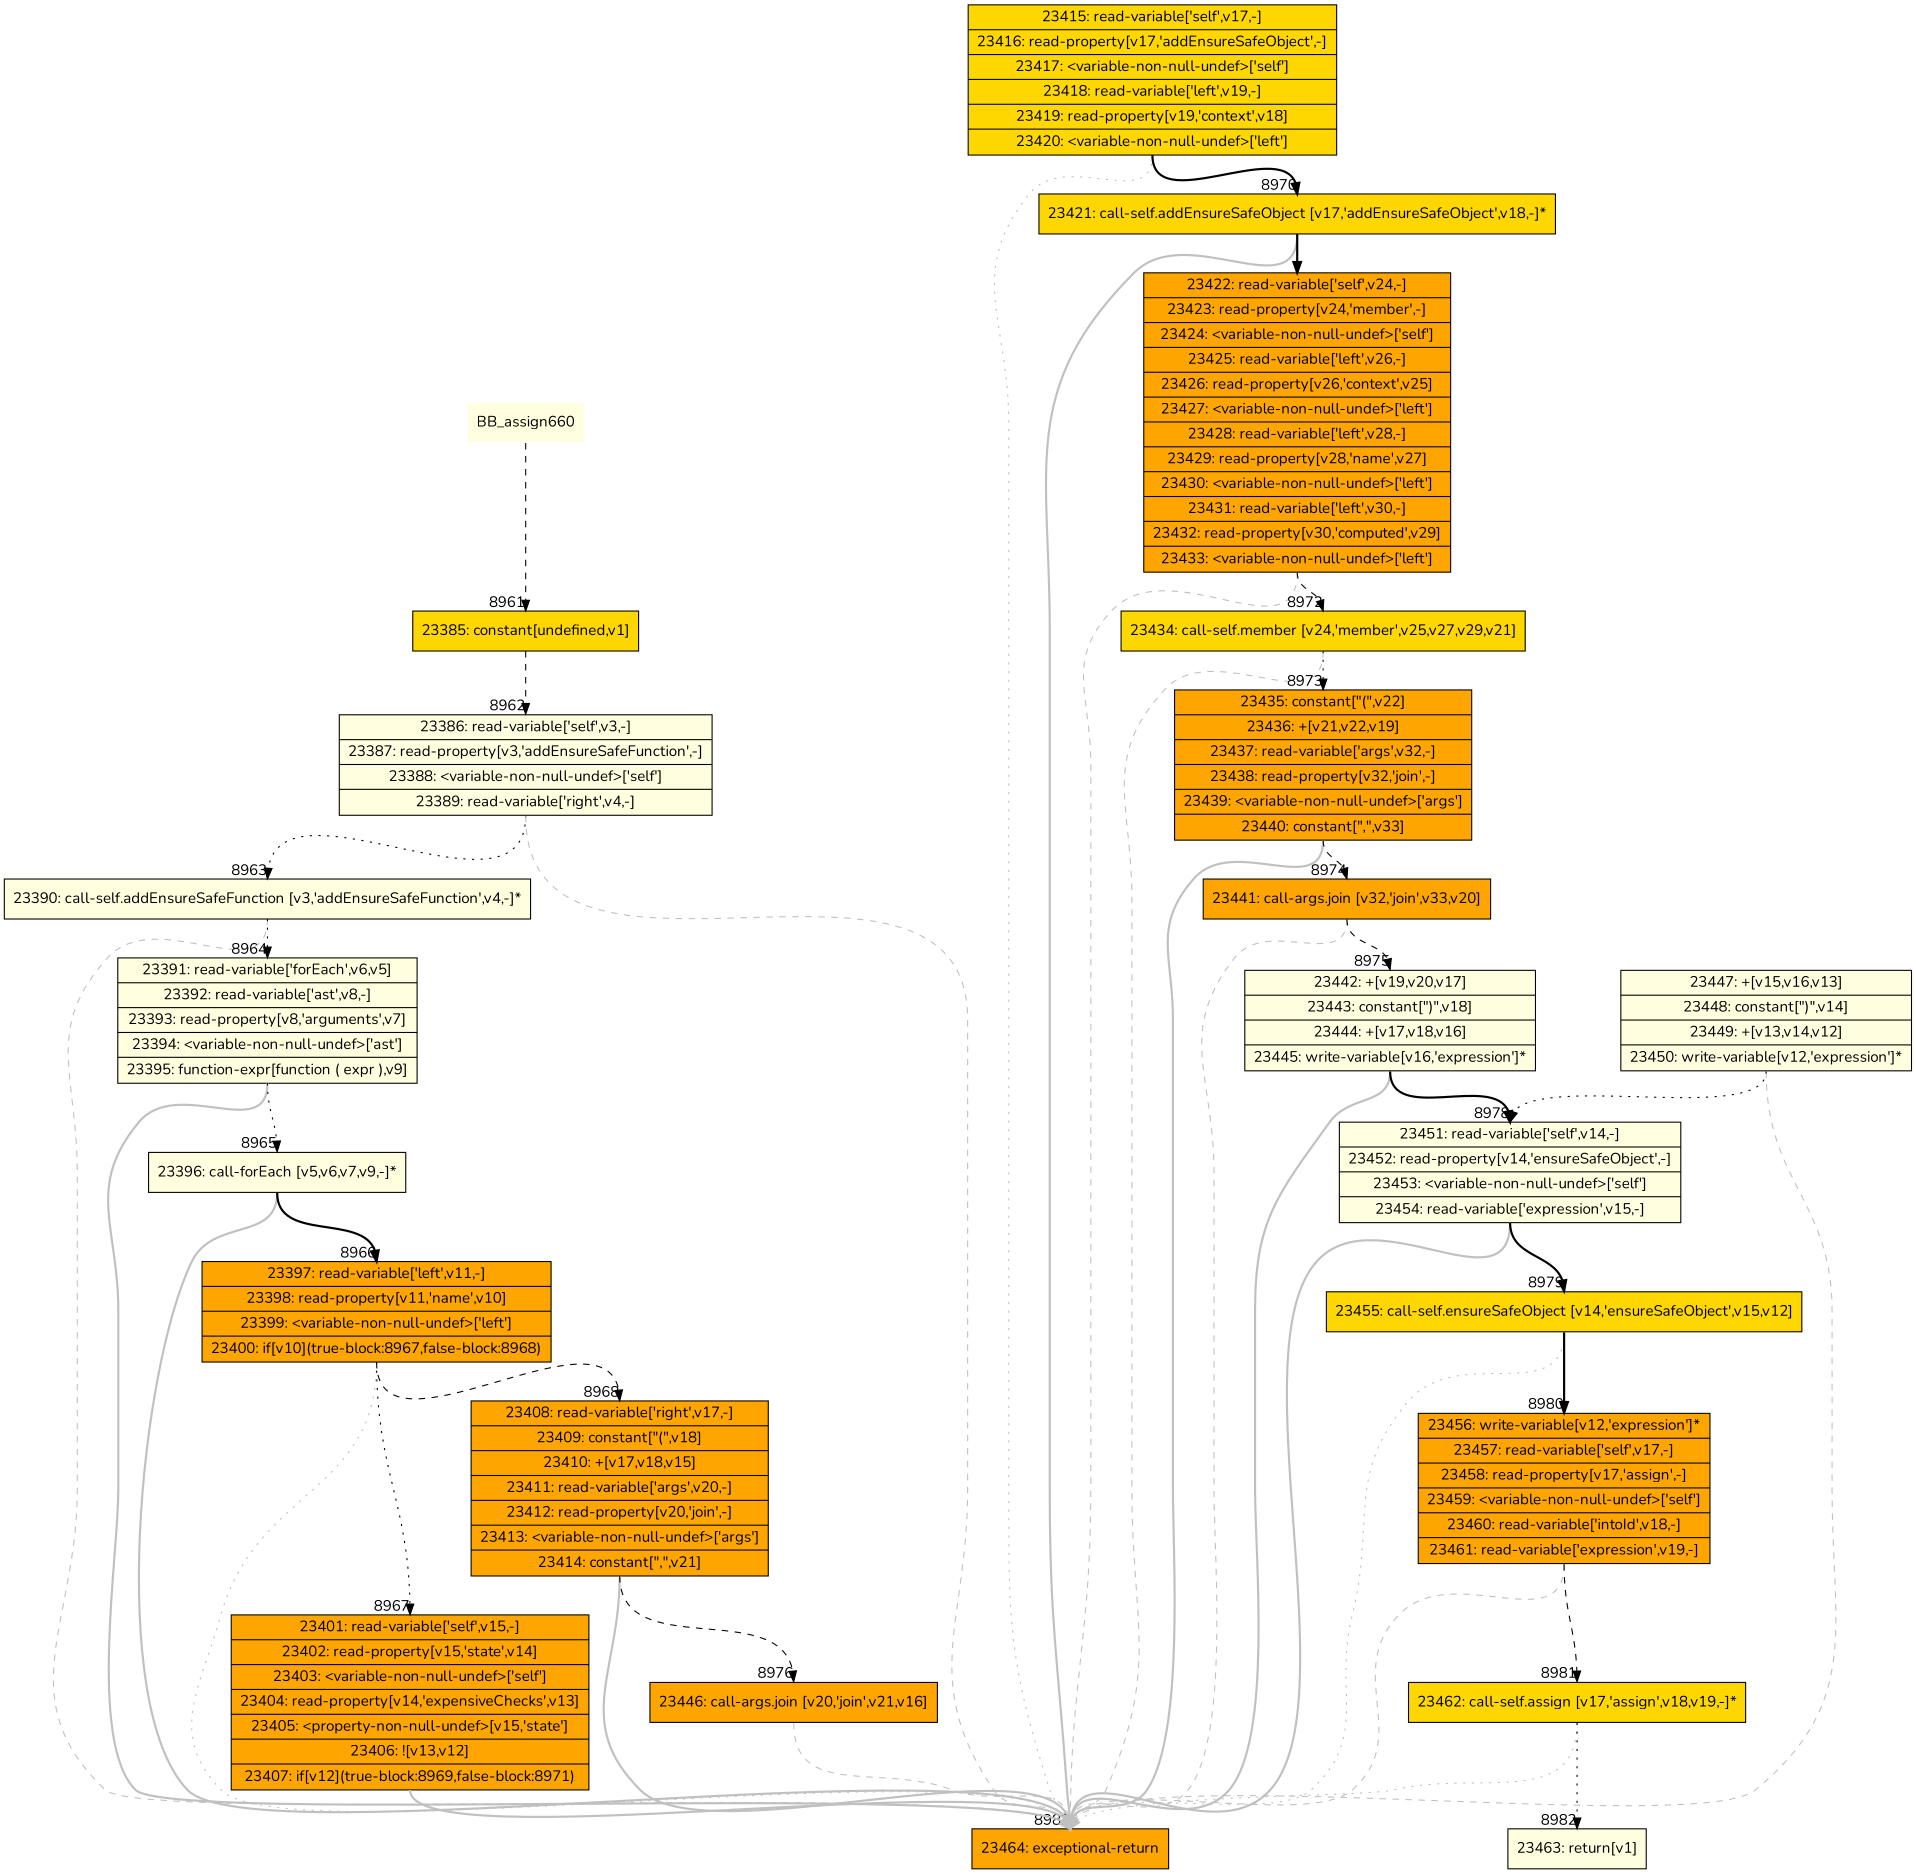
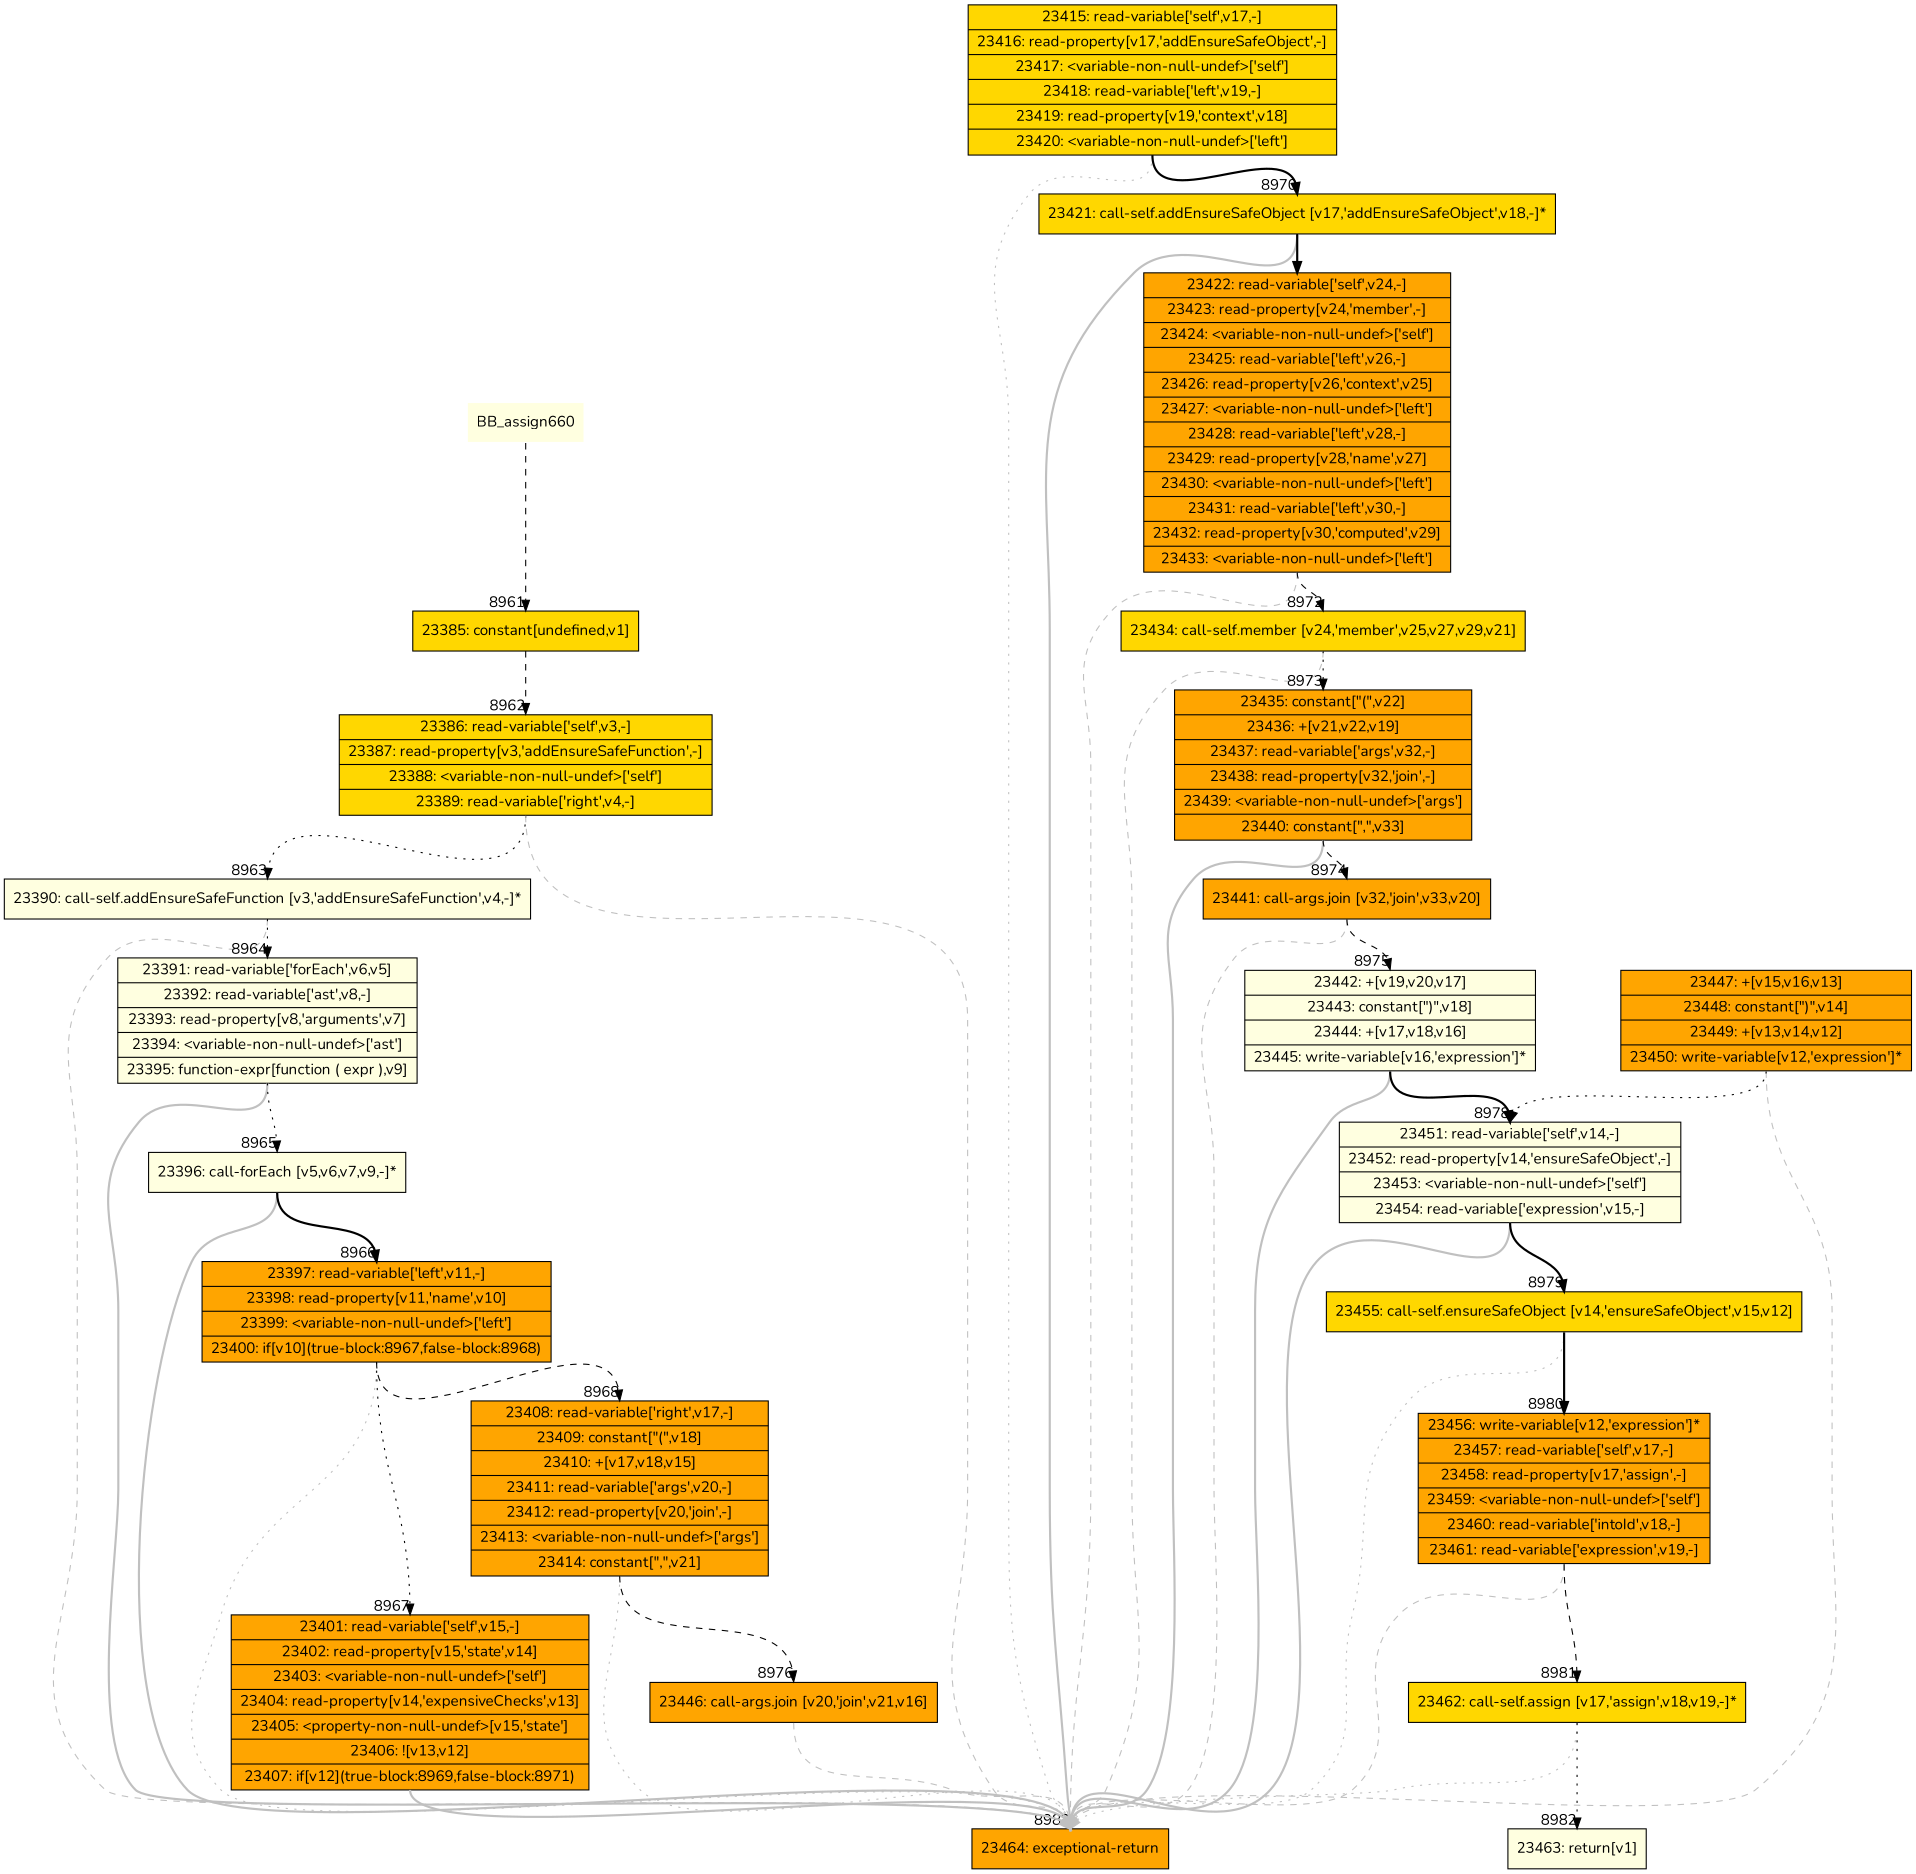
(526, 765) -> (526, 765)
(1766, 1021) -> (1766, 1021)
(635, 1783) -> (635, 1783)
